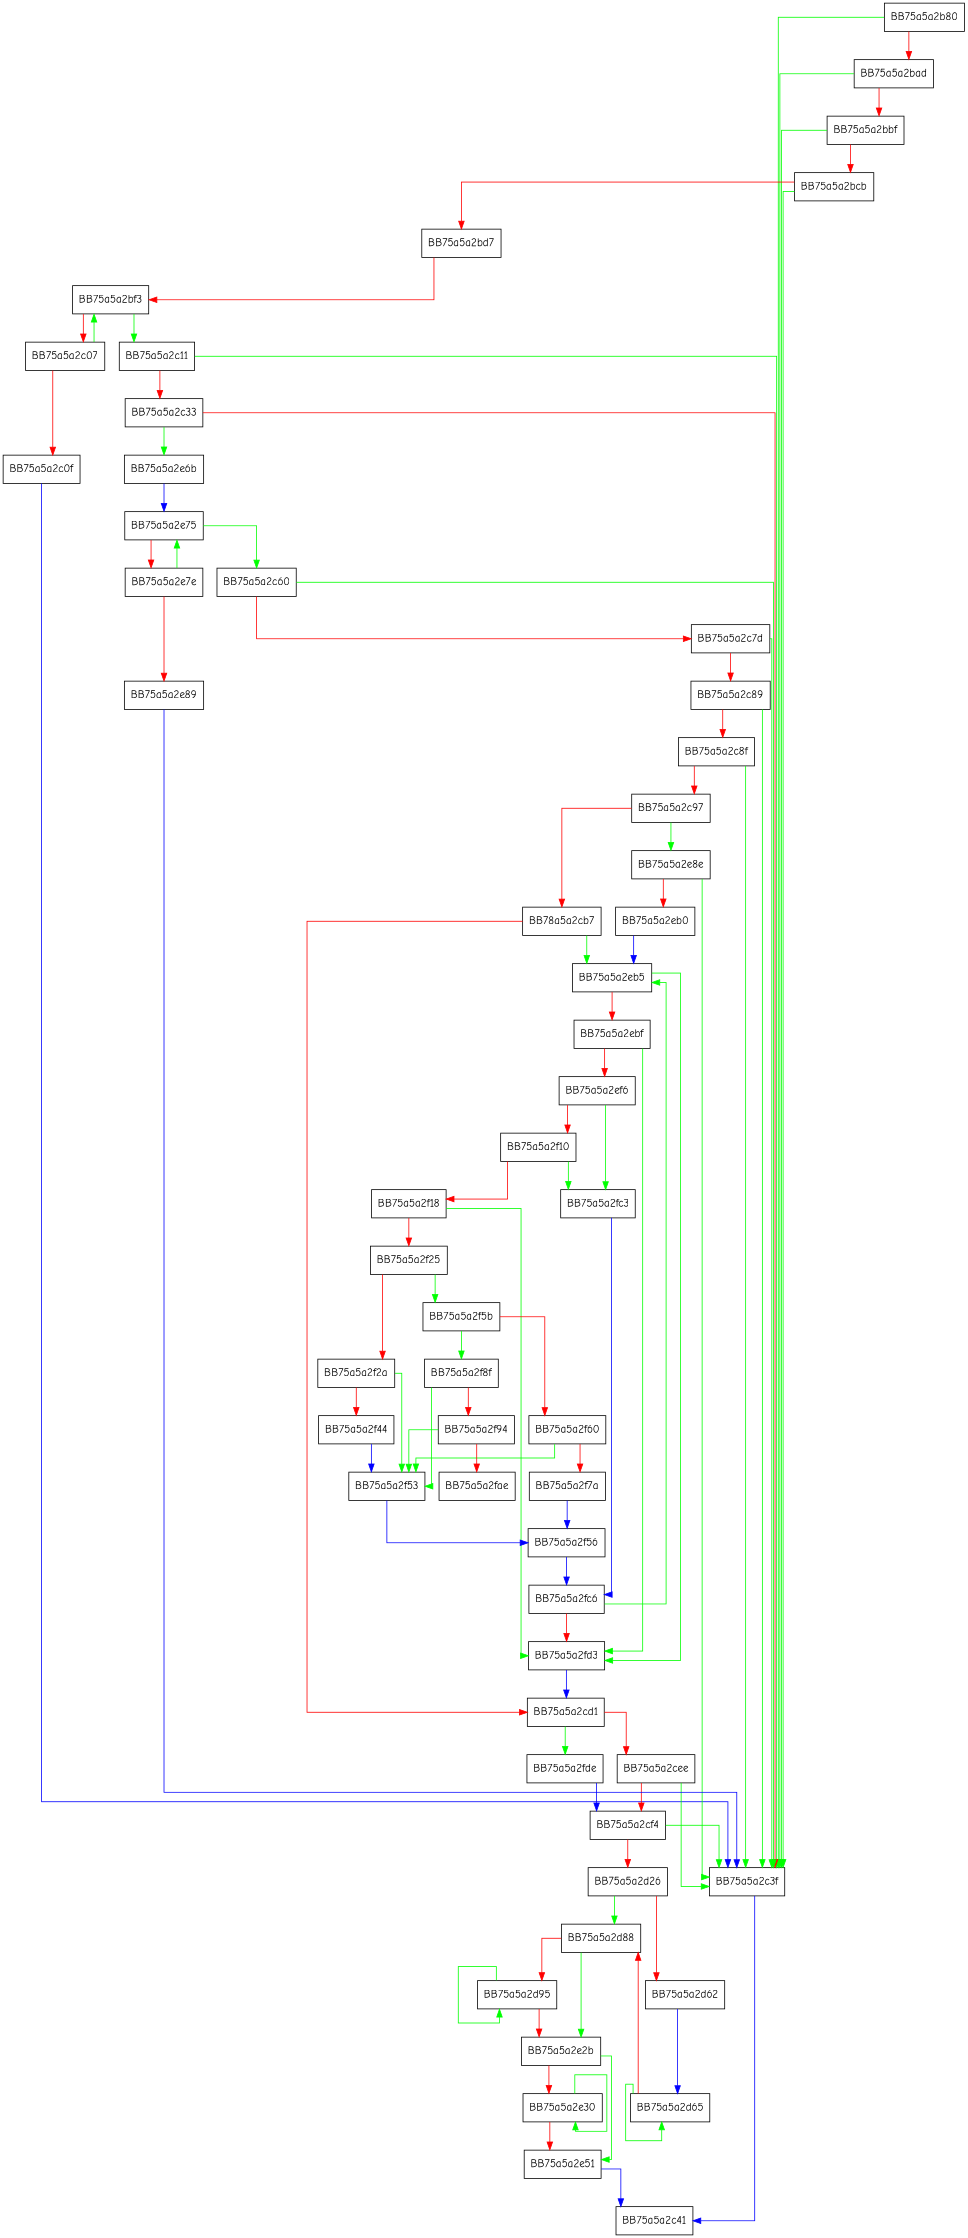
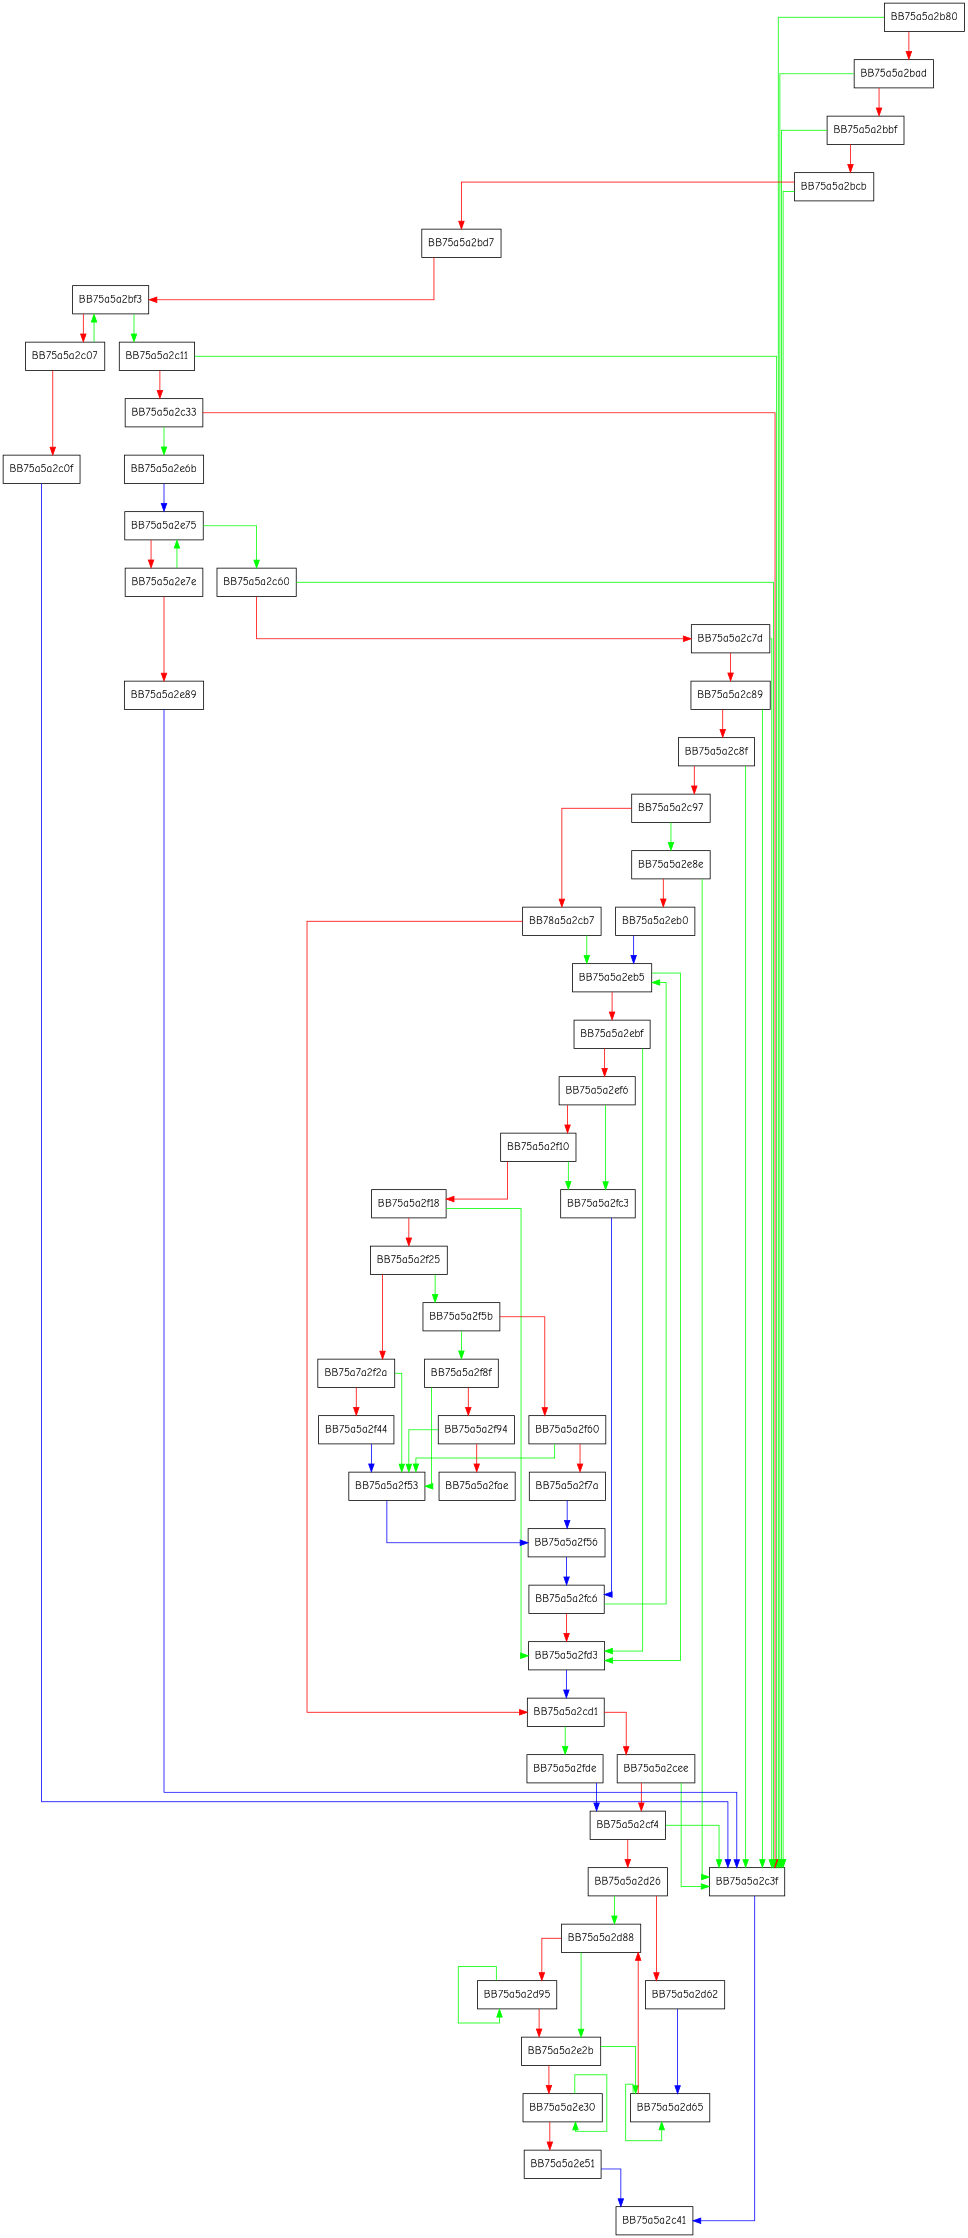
(356, 1373) -> (356, 1373)
(611, 2133) -> (632, 2047)
